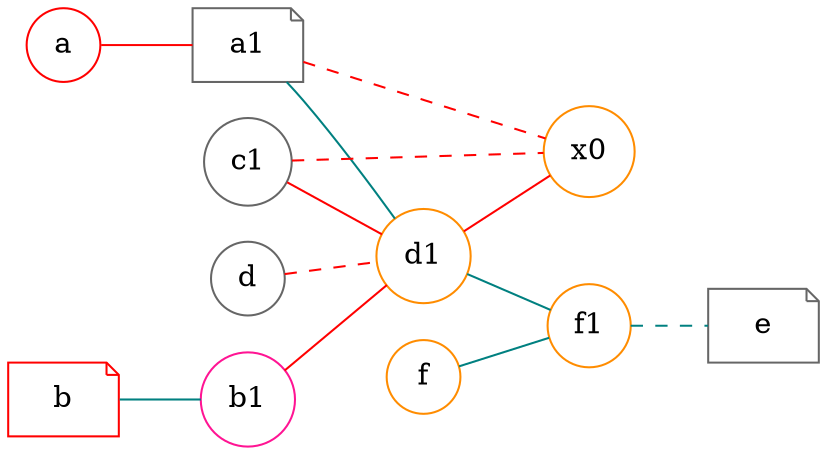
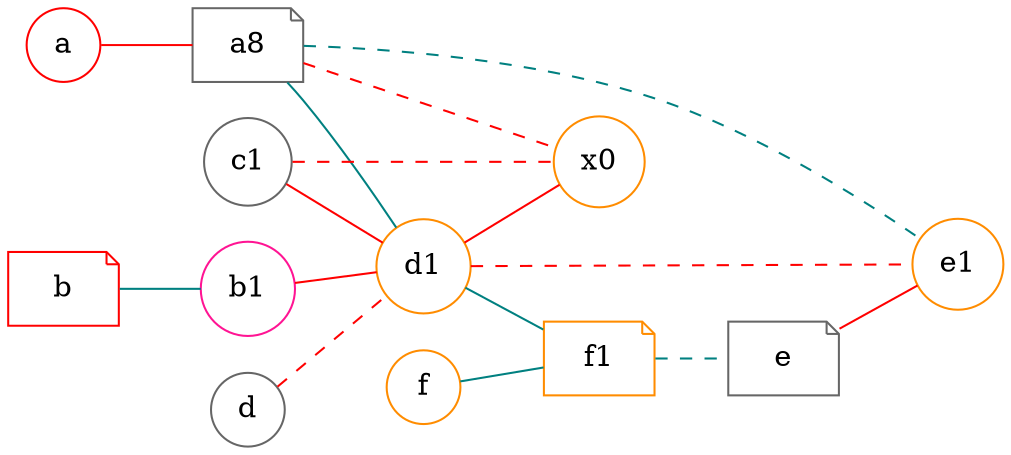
(248, 45) -> (248, 45)
none -> (958, 264)
(589, 326) -> (599, 359)
